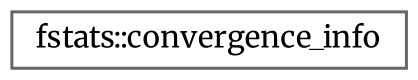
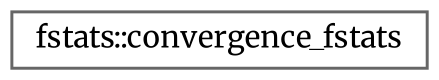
(209, 40) -> (220, 40)
